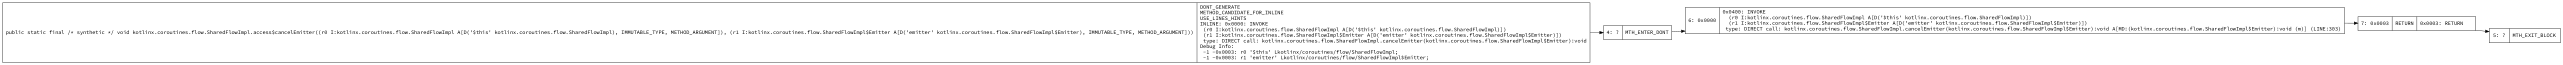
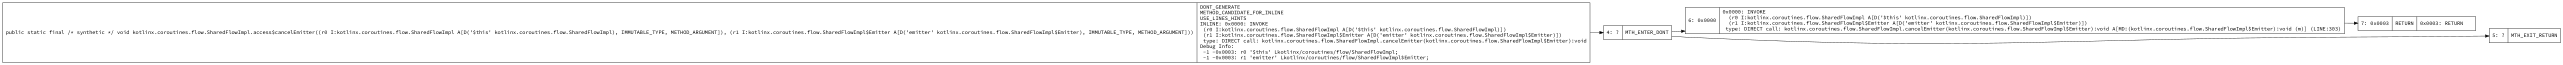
(1747, 12) -> (1747, 12)
(2481, 31) -> (2079, 41)
(2534, 35) -> (2534, 35)
